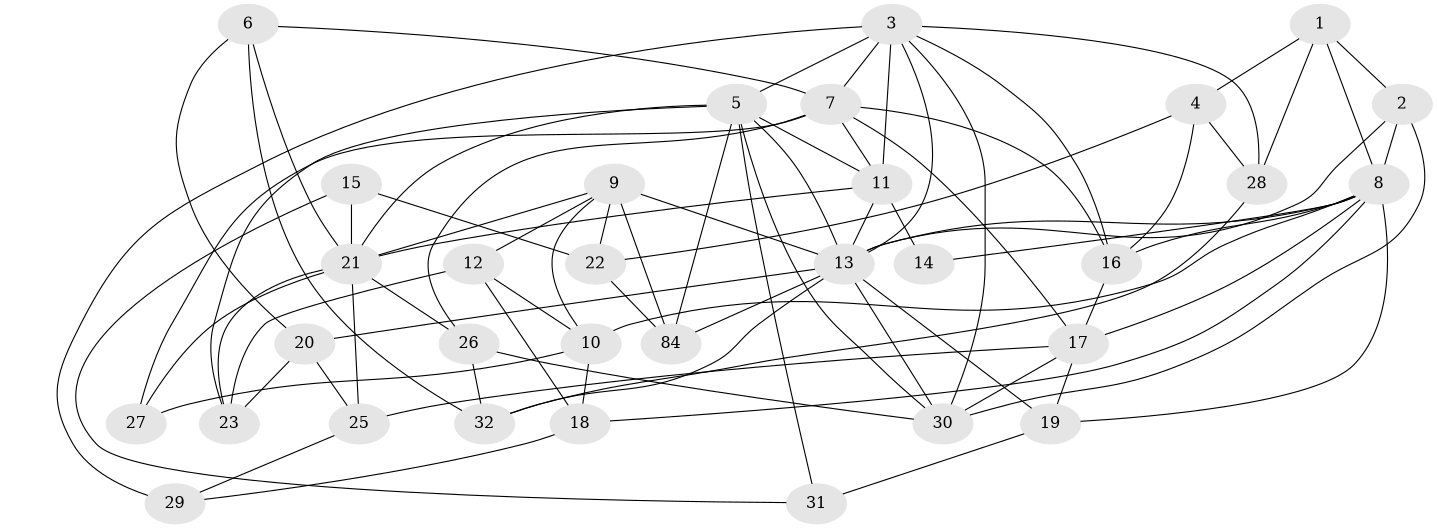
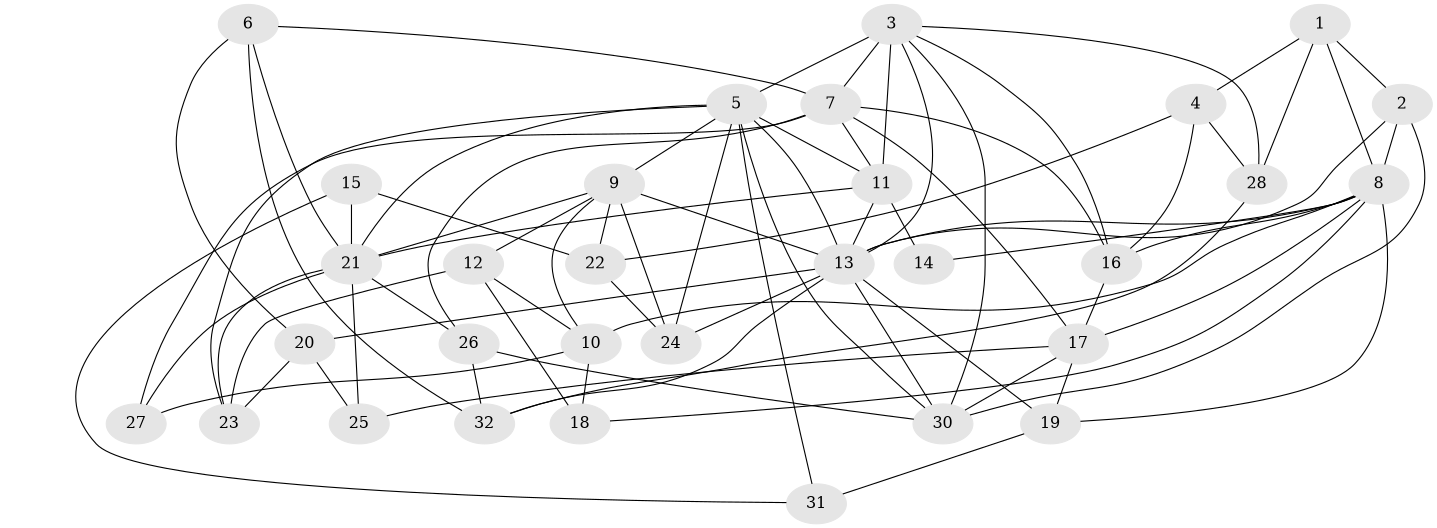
none -> (669, 148)
(671, 344) -> (671, 344)
(175, 504) -> none
